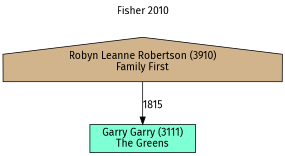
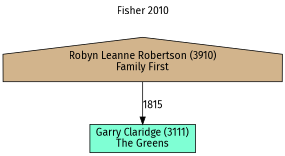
(143, 139) -> (143, 139)
